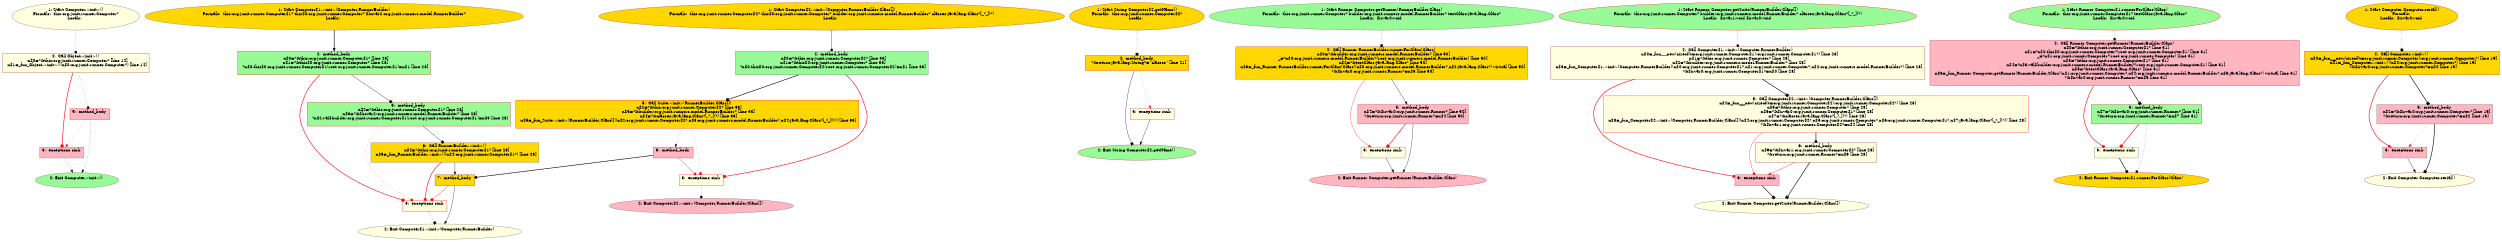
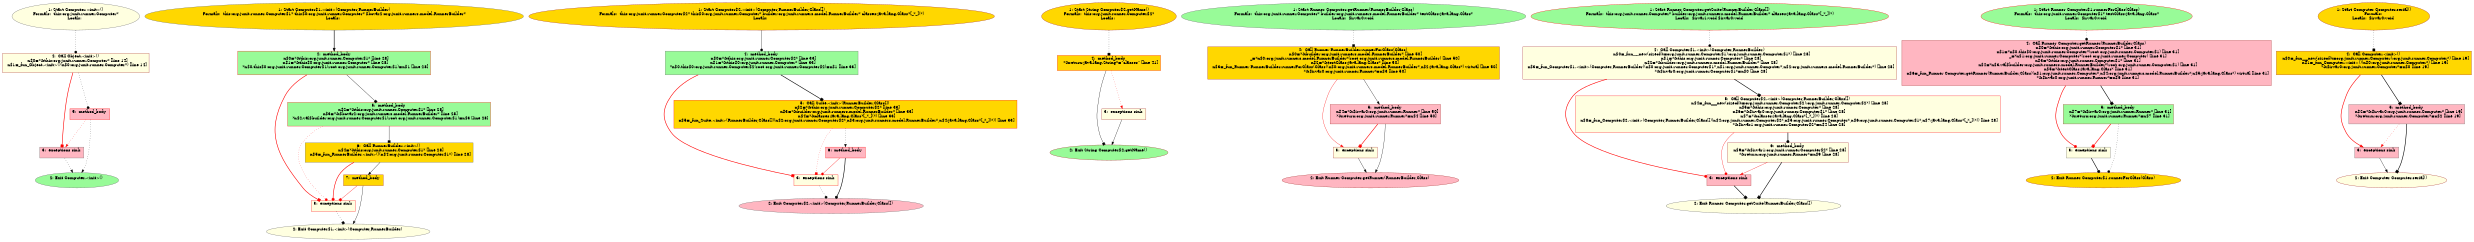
(565, 166) -> (843, 178)
